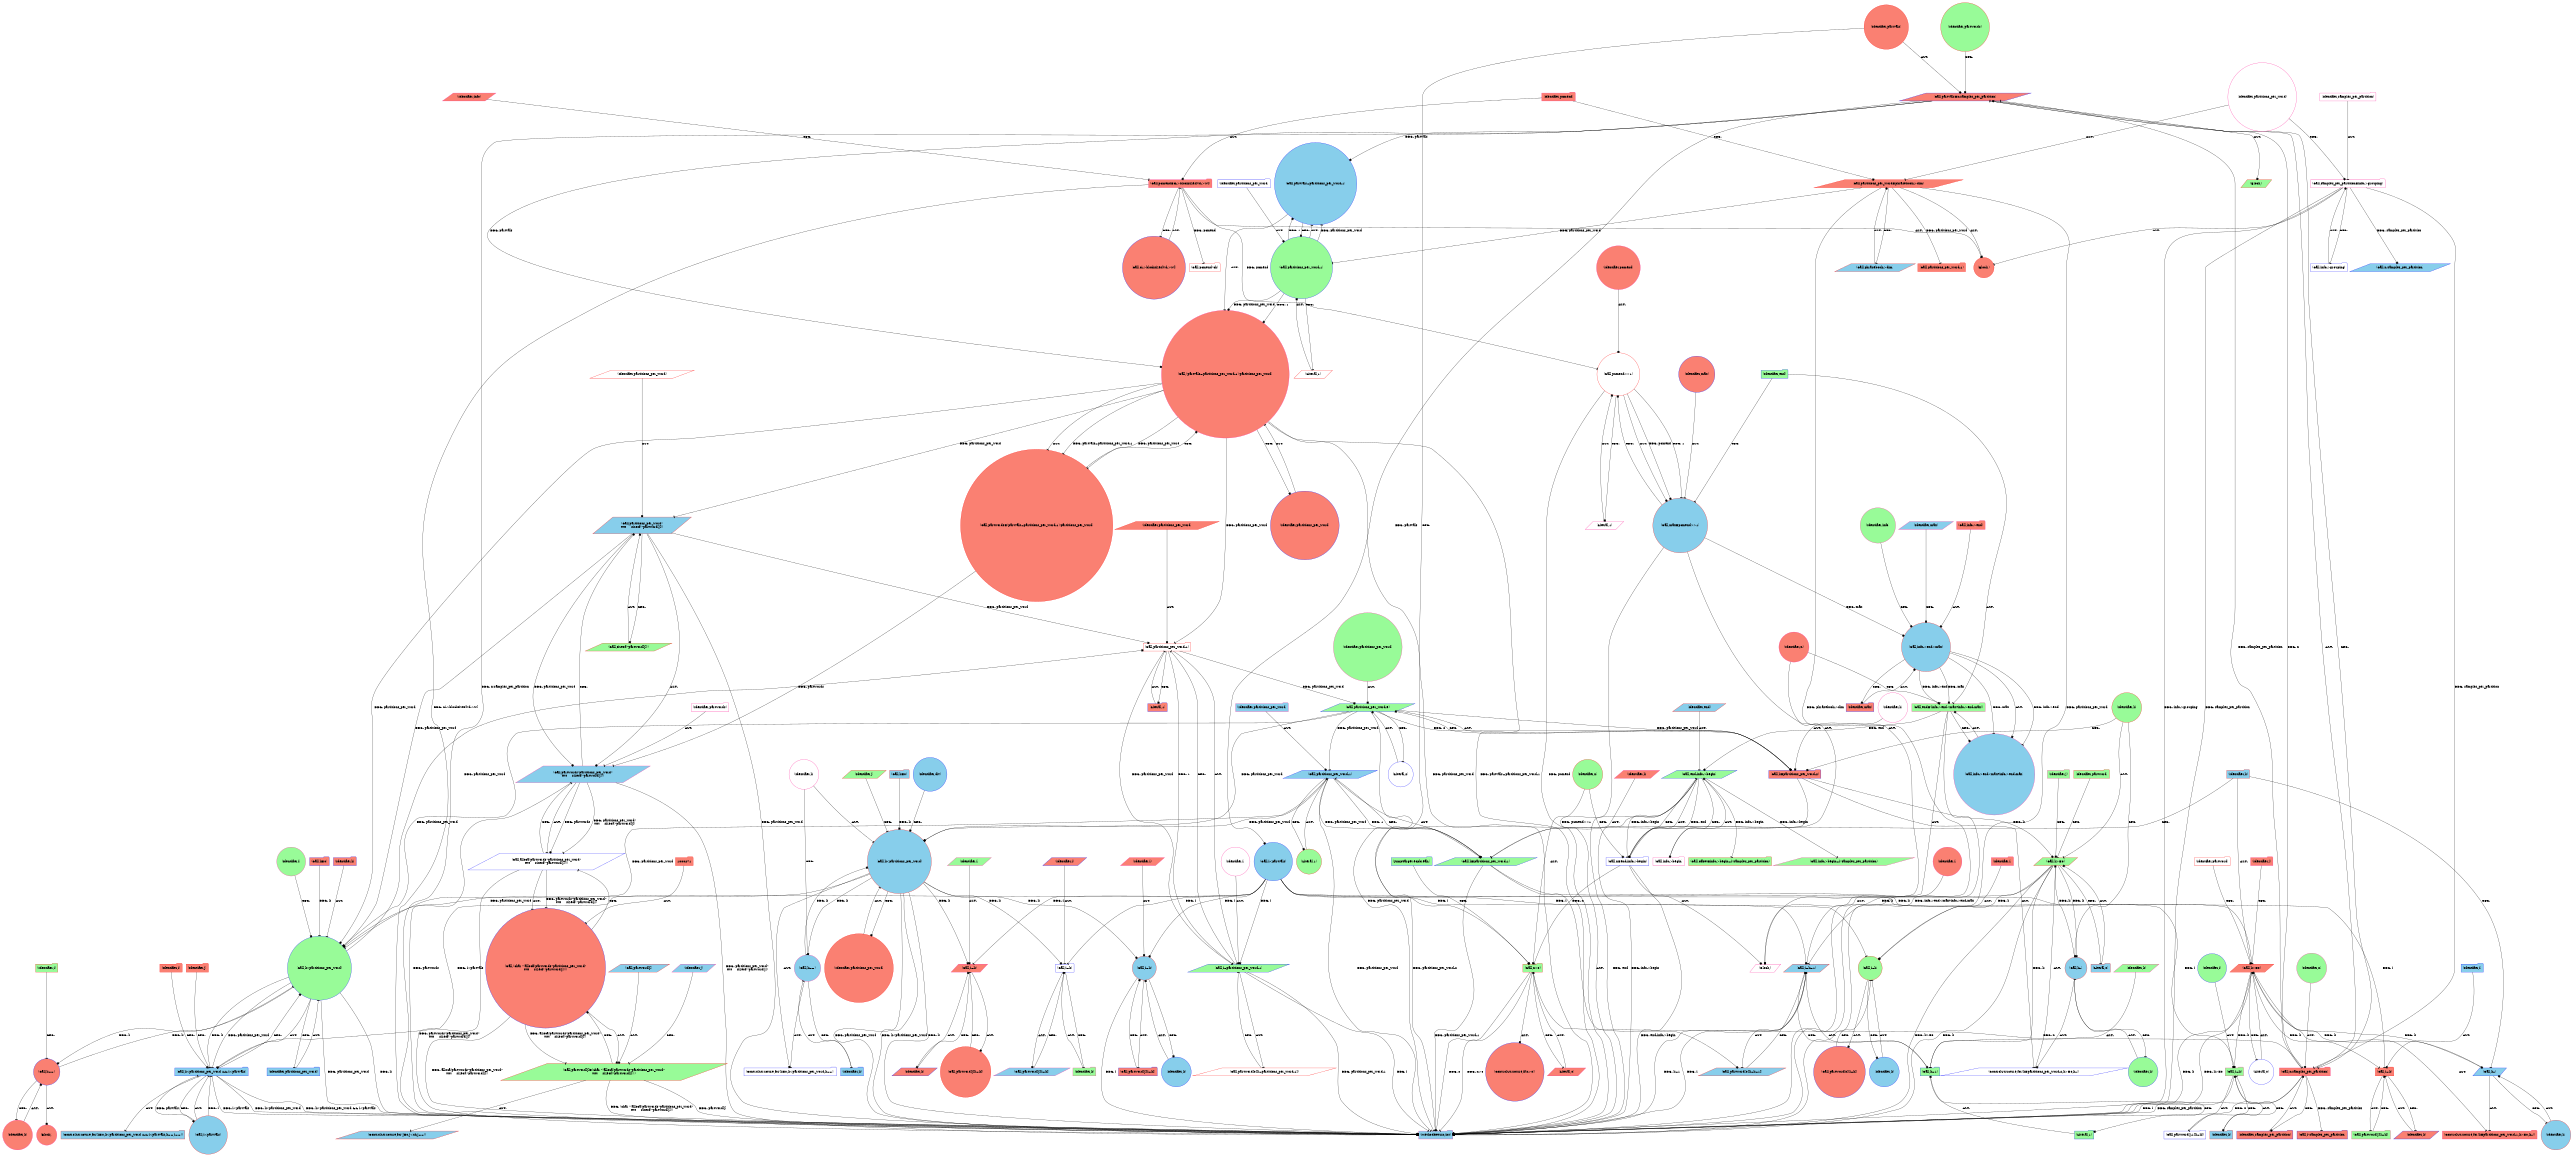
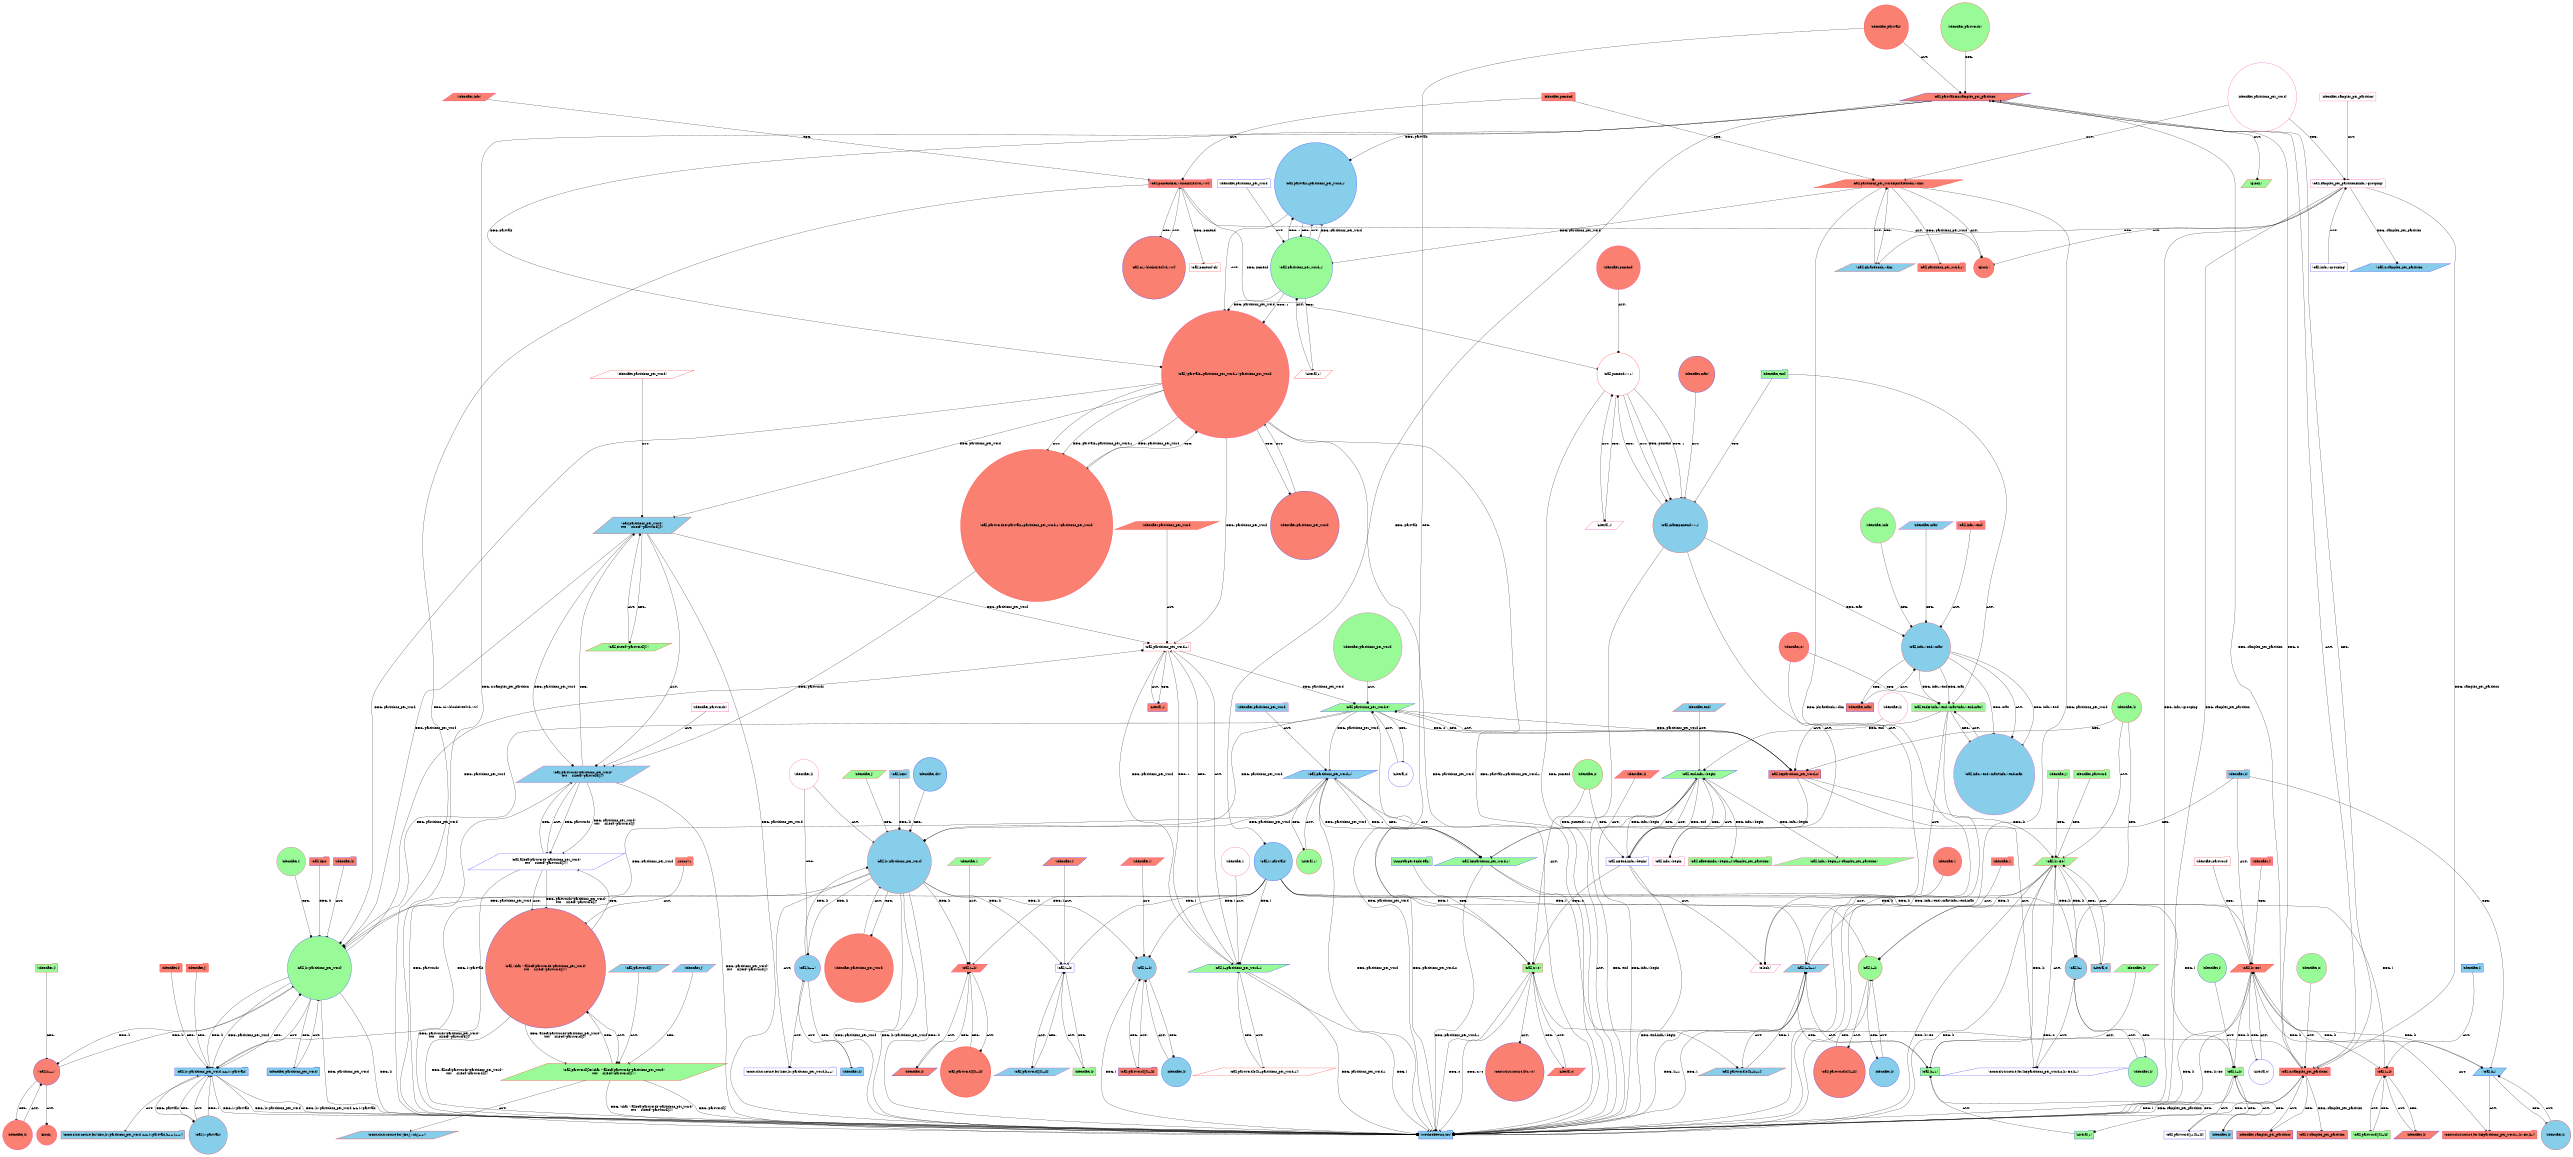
(2341, 226) -> (2111, 229)
(1960, 726) -> (1960, 726)
(1784, 1035) -> (1784, 1035)
(1436, 1135) -> (1436, 1135)
